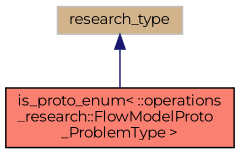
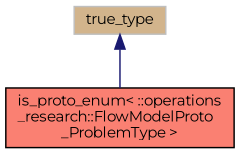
(120, 20) -> (120, 20)
